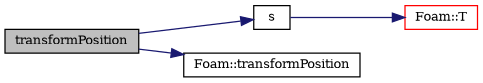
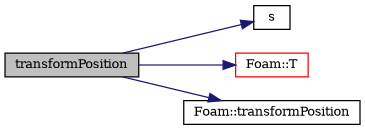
(341, 18) -> (181, 65)
